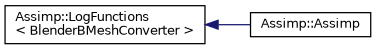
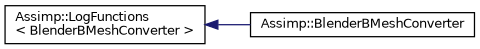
(311, 25) -> (363, 25)
